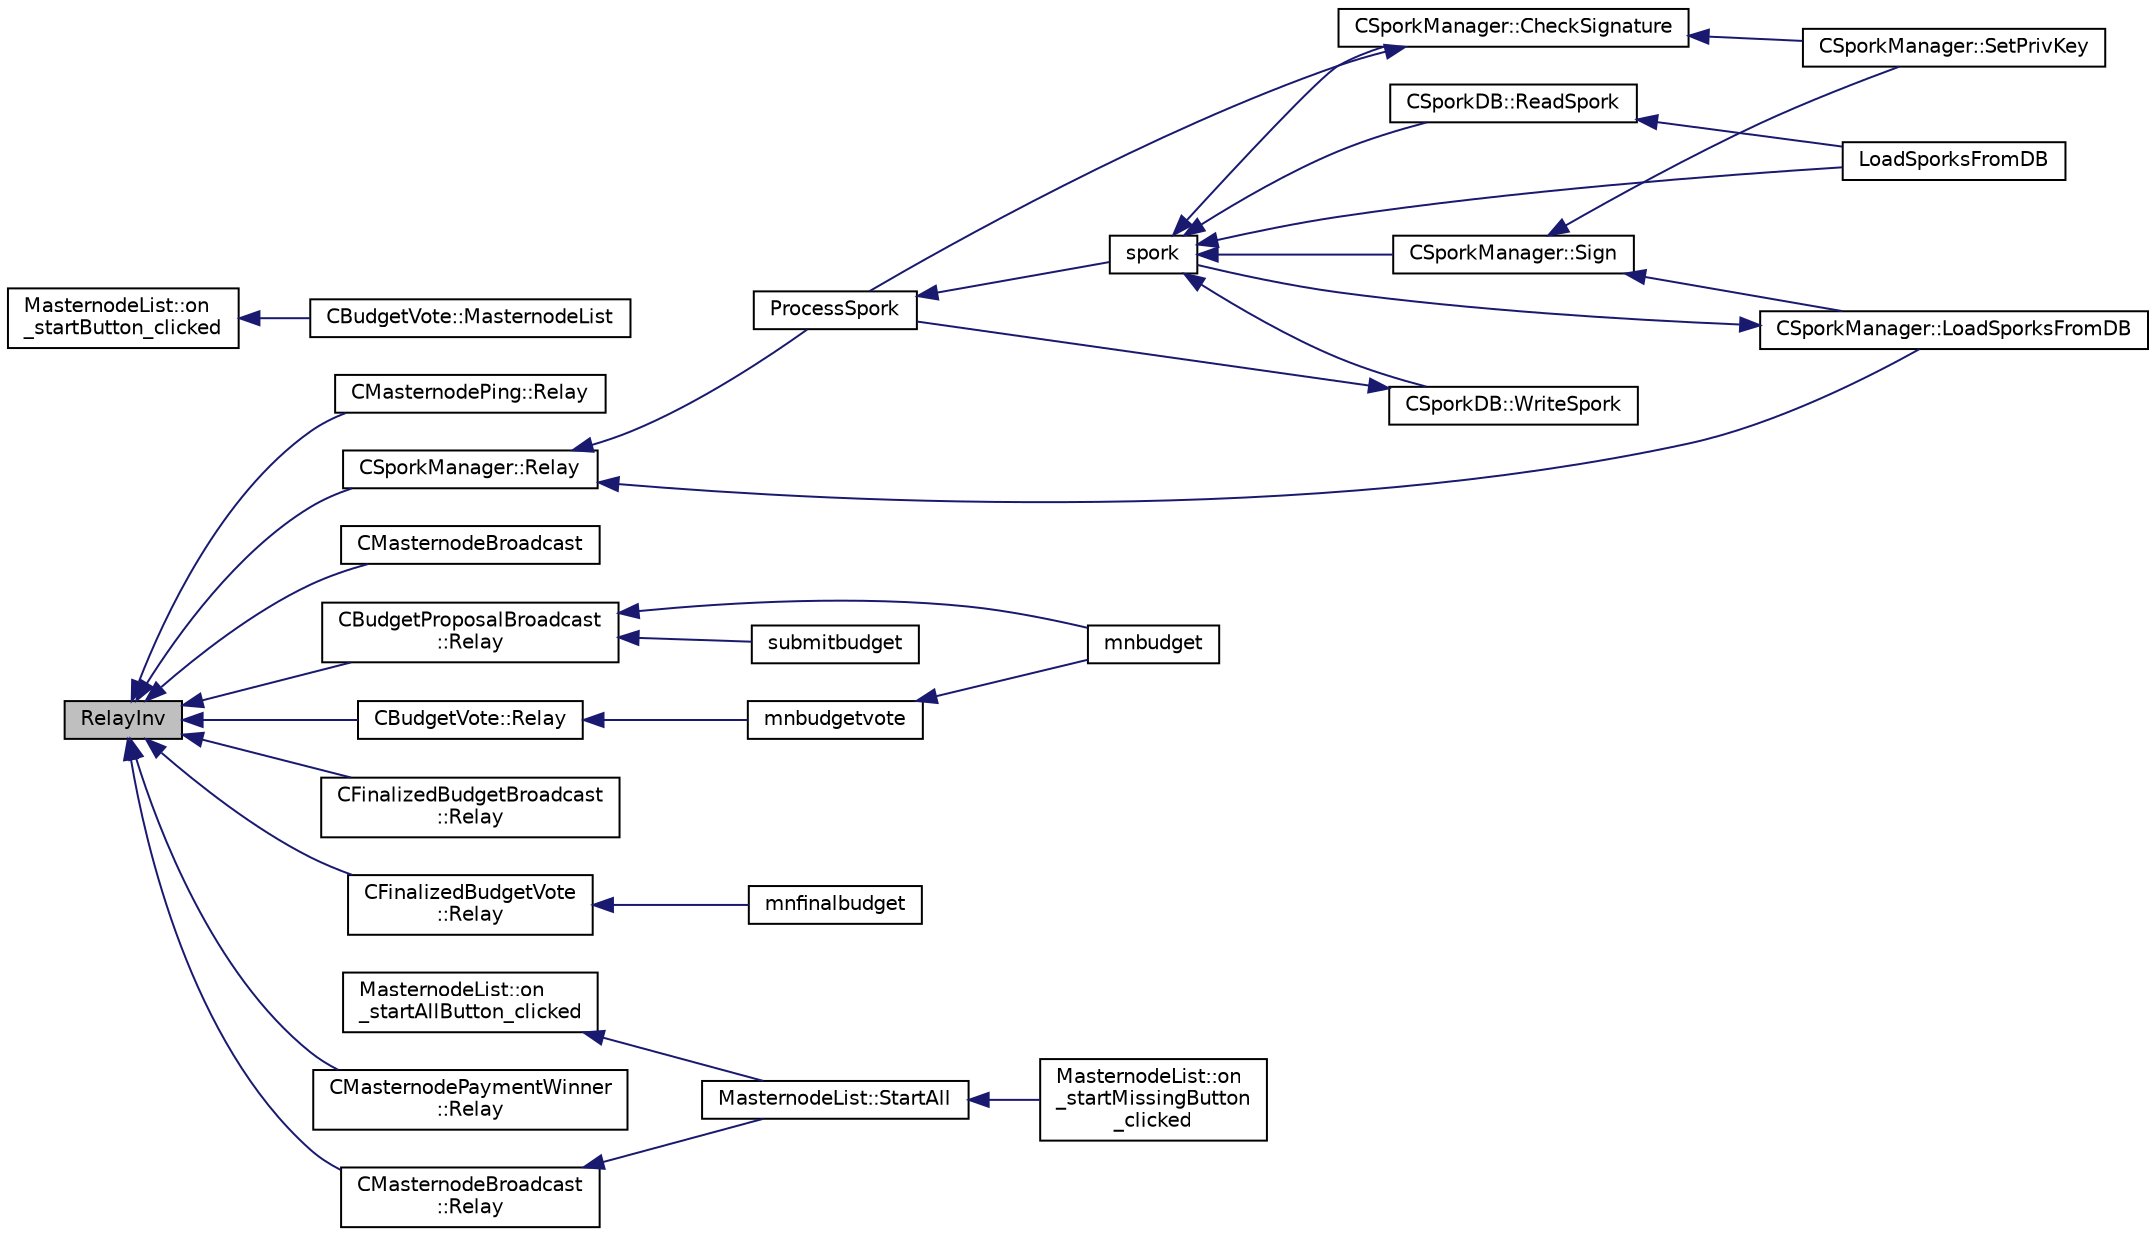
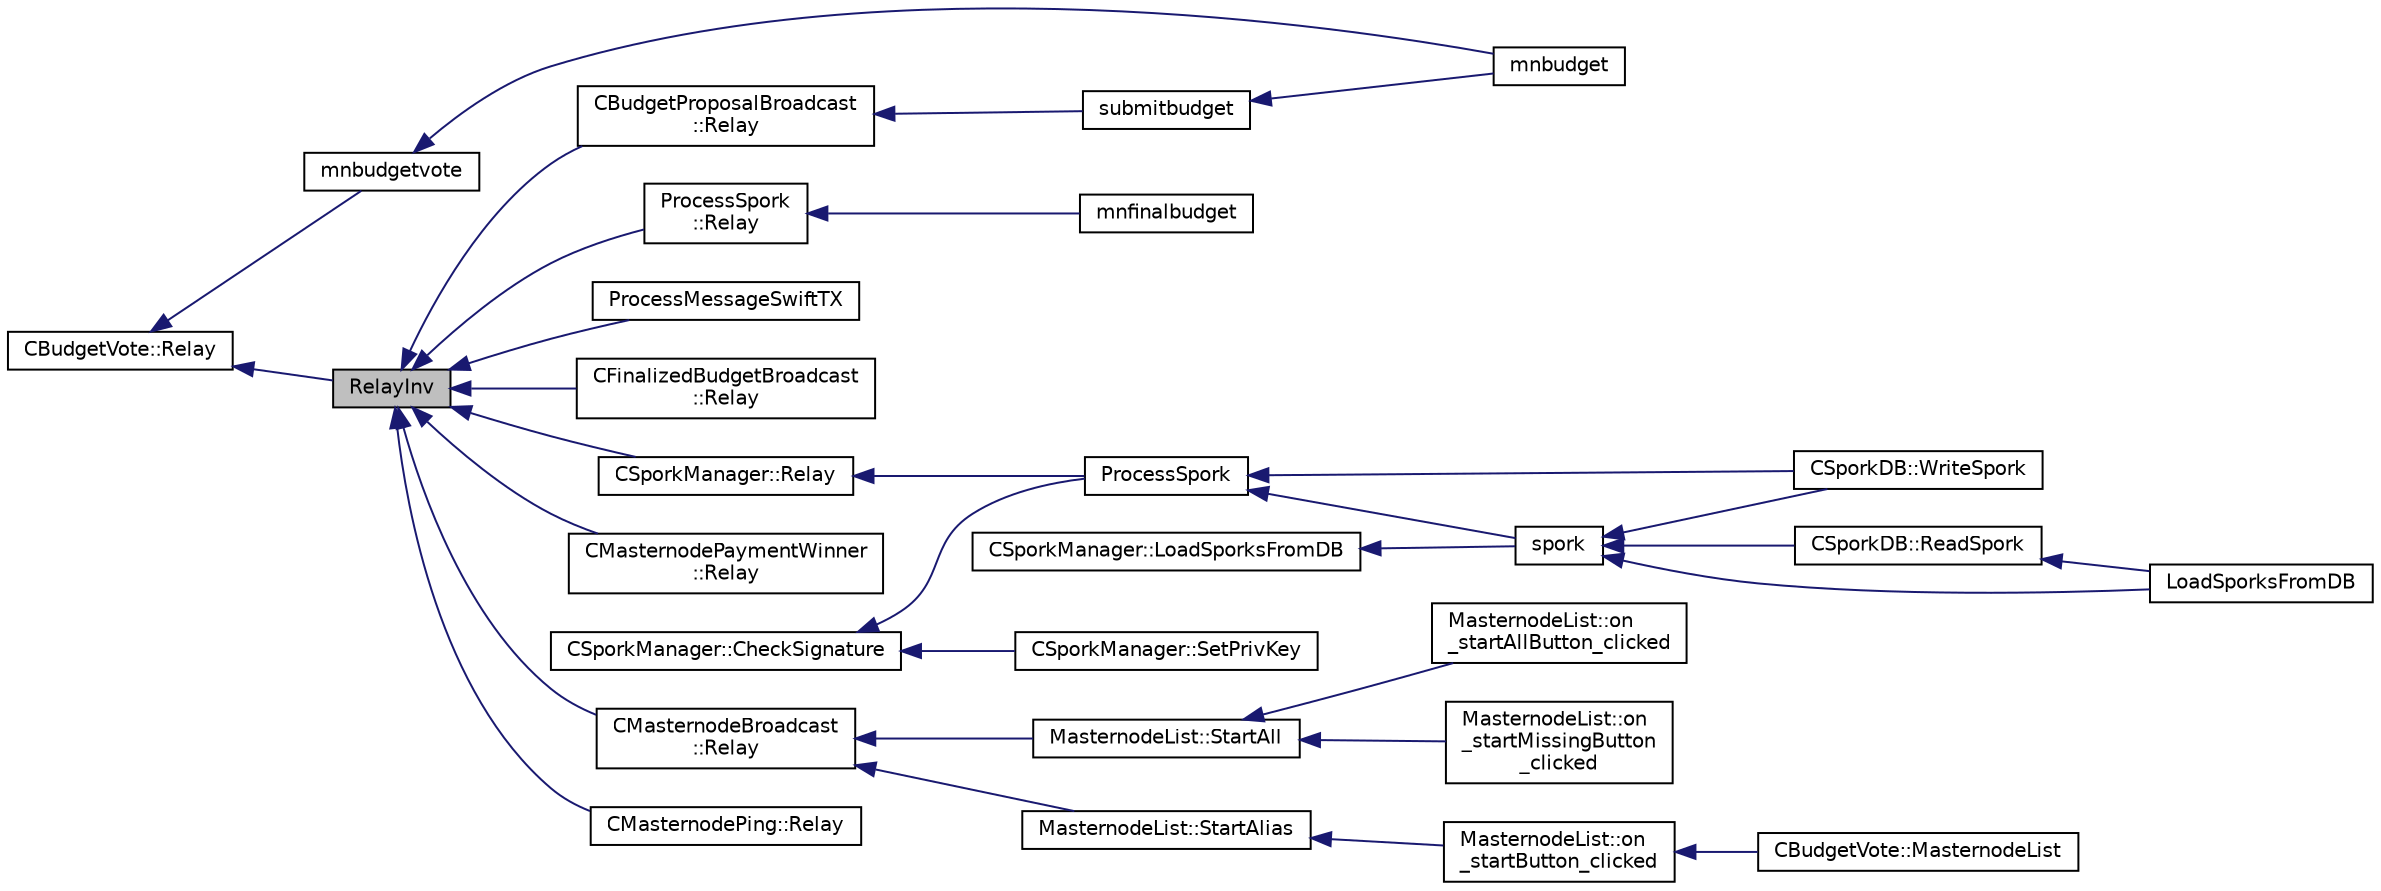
(1278, 123) -> none
(1514, 255) -> none
(1143, 354) -> (1531, 473)
(1280, 495) -> none
(470, 545) -> (726, 301)
(864, 601) -> (1382, 86)
(280, 720) -> (293, 375)
none -> (1166, 830)
(470, 905) -> (726, 213)
(683, 1059) -> (1358, 689)
